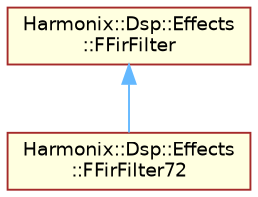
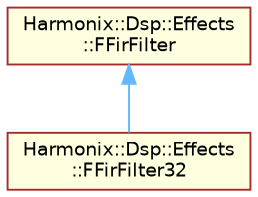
(129, 161) -> (129, 161)
